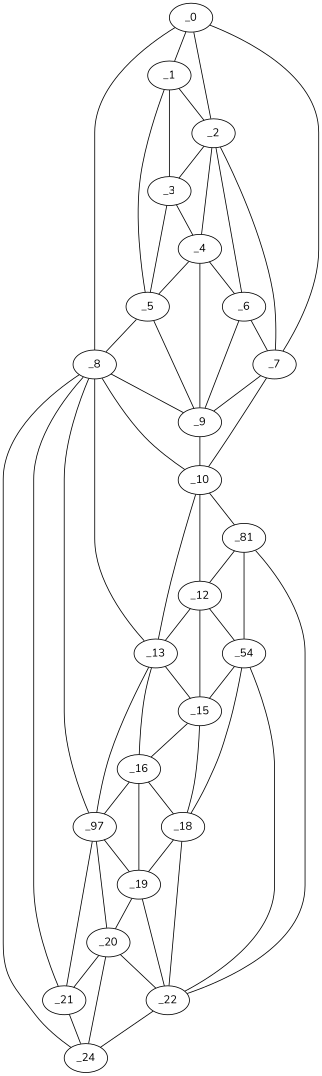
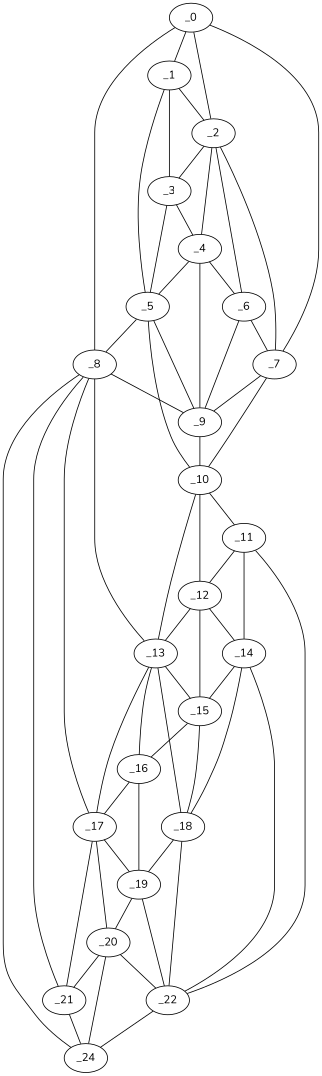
(138, 429) -> (158, 394)
(244, 538) -> (244, 538)
(244, 653) -> (244, 653)
(161, 798) -> (168, 733)
(95, 827) -> (95, 827)
